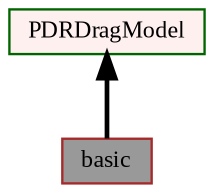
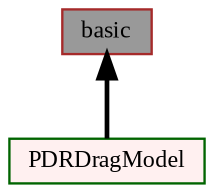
(107, 108) -> (107, 108)
